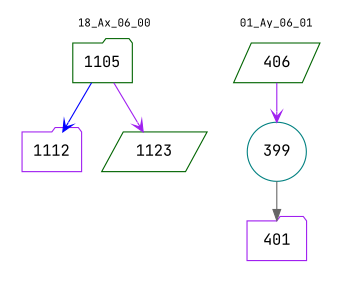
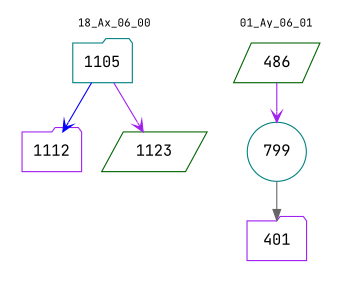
(103, 63) -> (103, 63)
(277, 63) -> (277, 63)
(277, 152) -> (277, 152)
